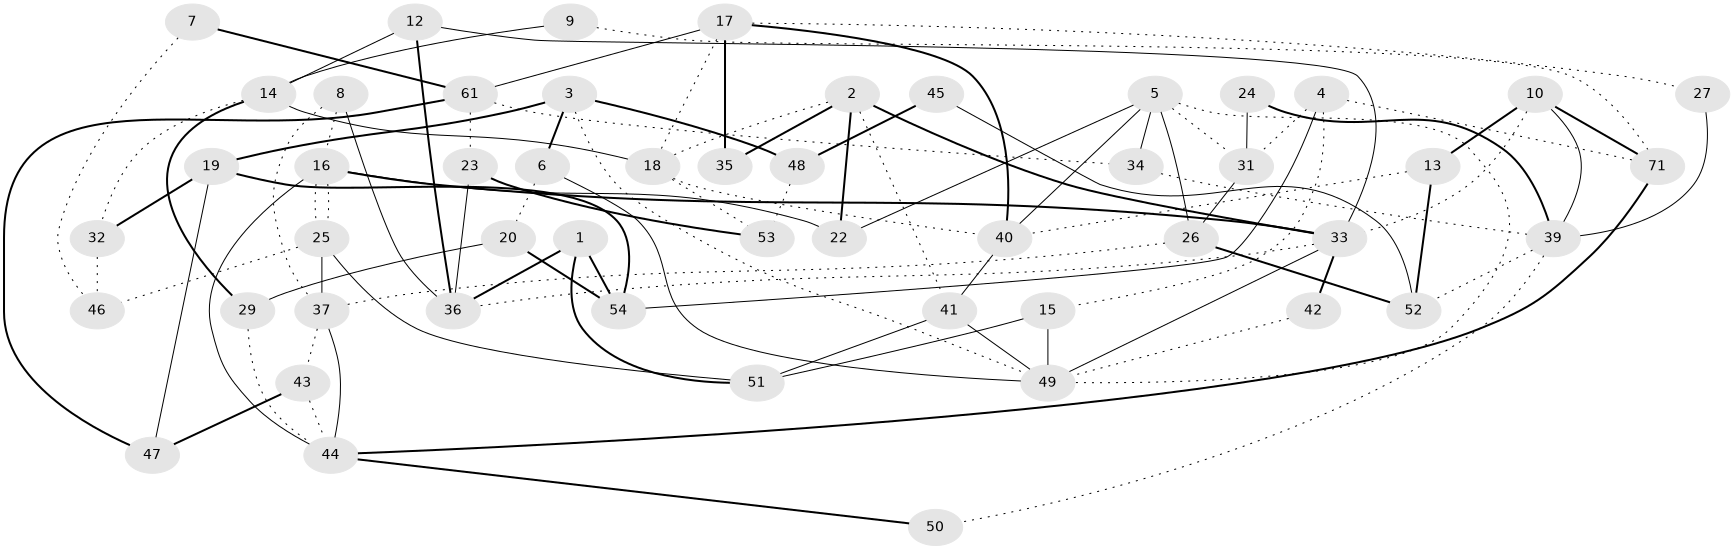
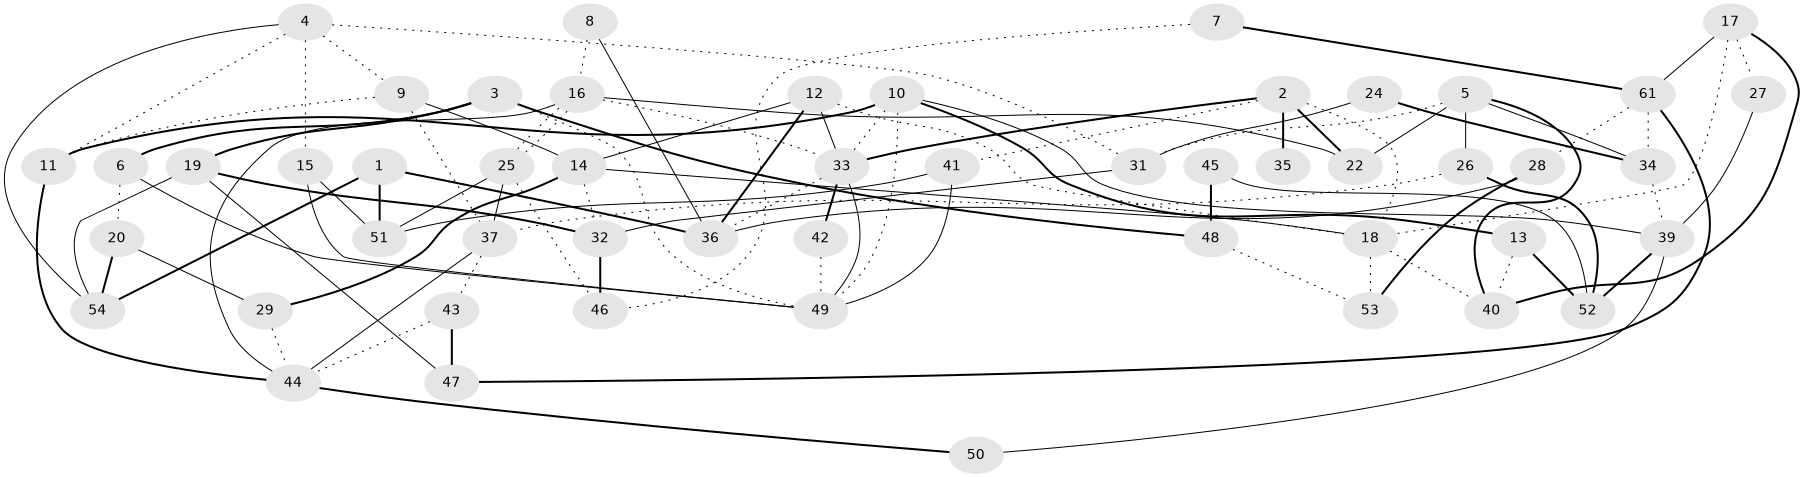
none -> (354, 58)
(725, 94) -> none
(1485, 139) -> (1510, 133)
(1092, 155) -> (1570, 188)
(470, 166) -> (1538, 166)
(1658, 166) -> (49, 166)
(398, 187) -> (92, 215)
(274, 192) -> (446, 166)
none -> (1069, 192)
(831, 203) -> (702, 121)
(1219, 203) -> (783, 208)
(97, 275) -> (600, 275)
(977, 275) -> none
(1484, 275) -> (1628, 275)
(1489, 280) -> (886, 217)
(1276, 434) -> (1361, 409)
